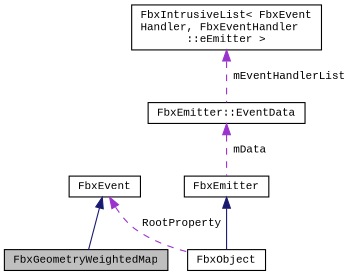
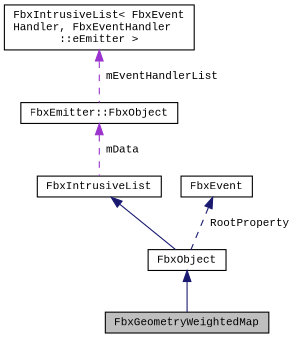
(227, 113) -> (99, 113)
(227, 187) -> (99, 187)
(94, 229) -> (187, 297)
(147, 236) -> (200, 229)
